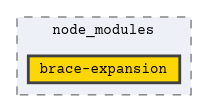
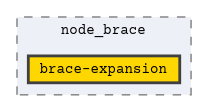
(104, 30) -> (104, 30)
